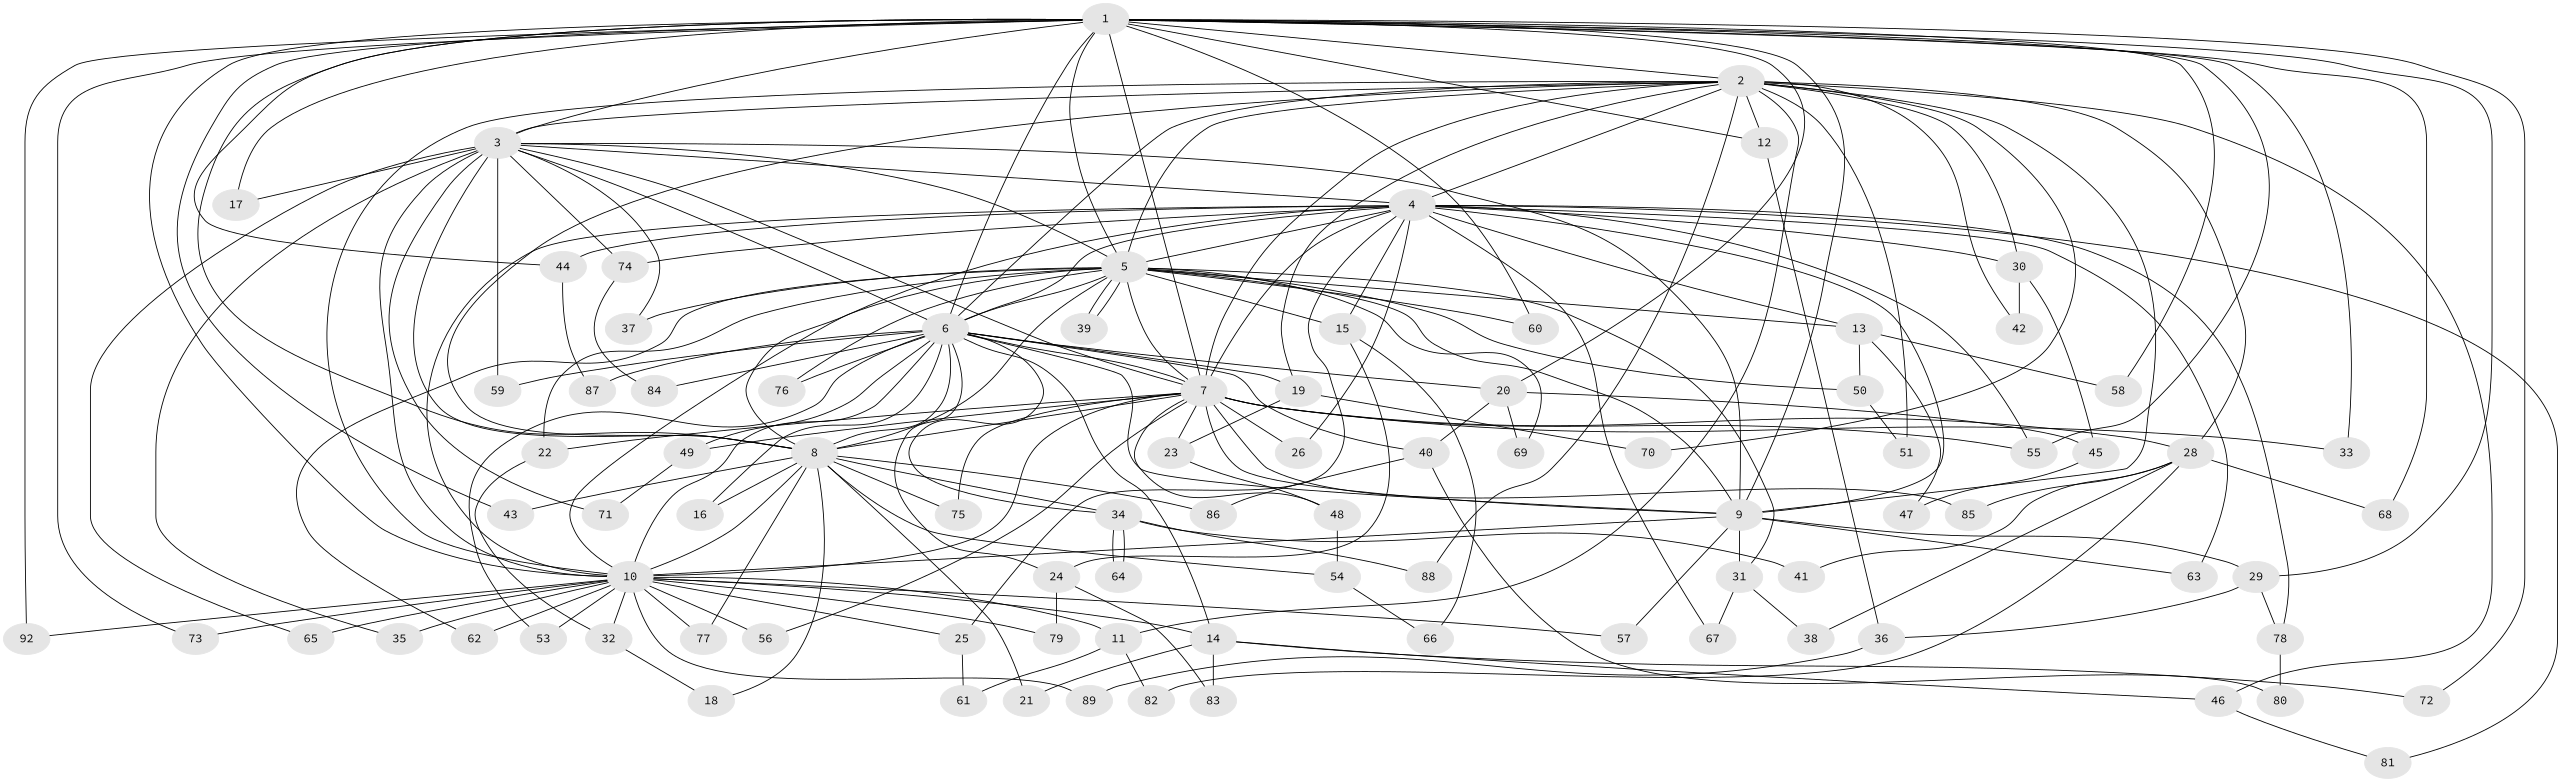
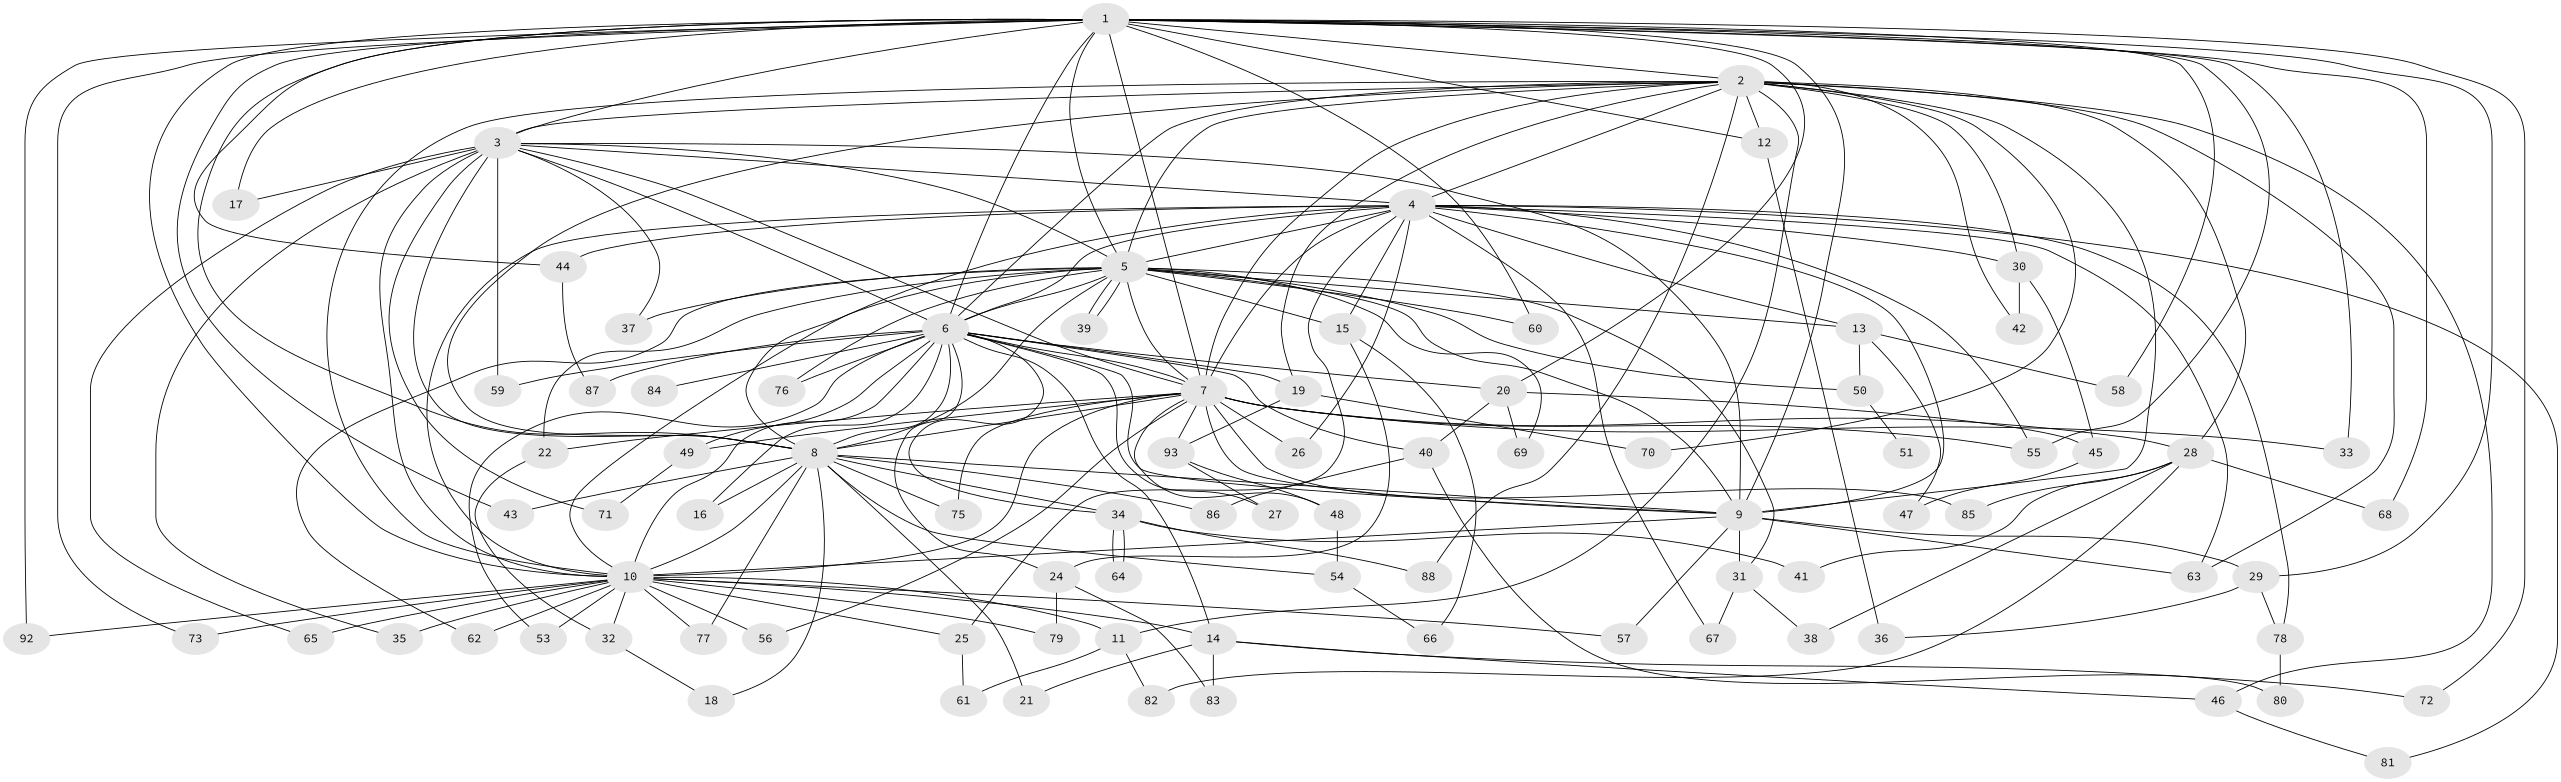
(1884, 249) -> (2247, 180)
(625, 267) -> none
(1171, 453) -> (1171, 453)
none -> (1101, 472)
none -> (1275, 515)
(1089, 701) -> none
